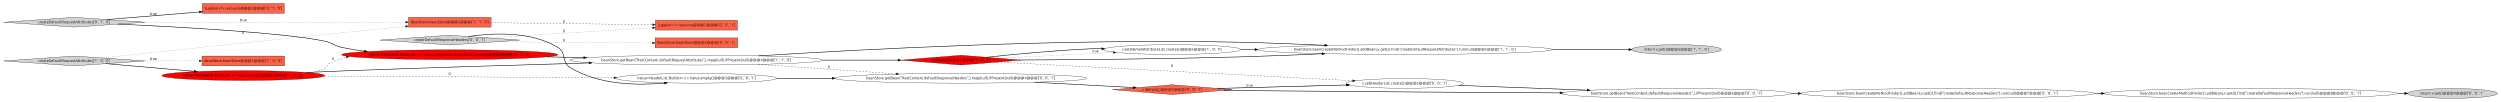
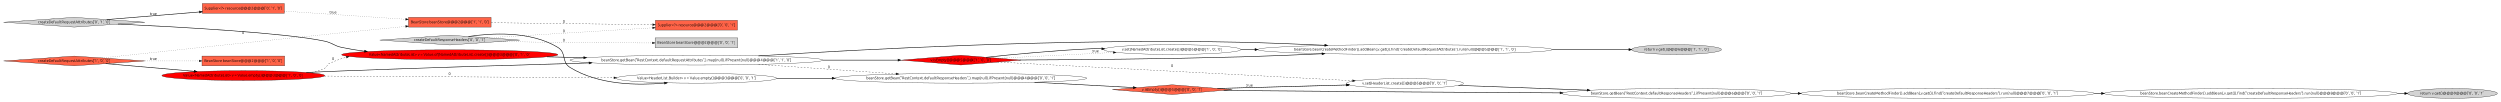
(275, 22) -> (345, 15)
(696, 43) -> (696, 43)
(74, 61) -> (74, 61)
